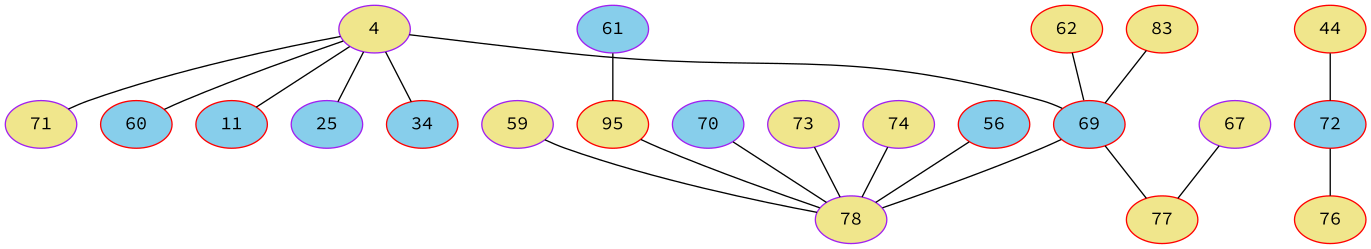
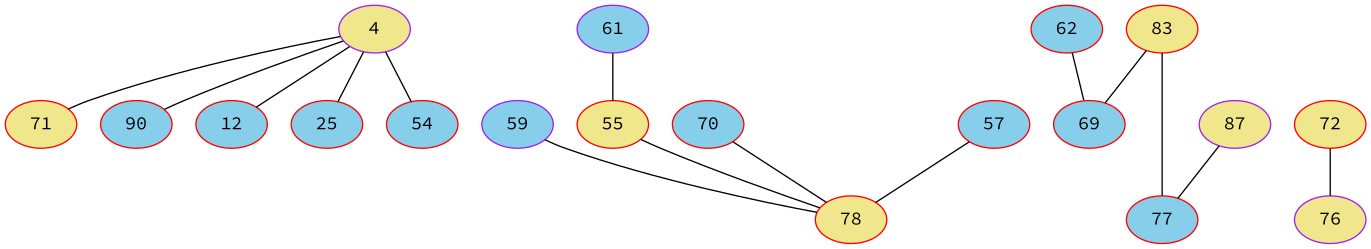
(1067, 29) -> (1067, 29)
(1330, 29) -> none
(738, 63) -> none
(41, 124) -> (41, 124)
(136, 124) -> (136, 124)
(232, 124) -> (232, 124)
(327, 124) -> (327, 124)
(422, 124) -> (422, 124)
(518, 124) -> (518, 124)
(613, 124) -> (613, 124)
(708, 124) -> (708, 124)
(803, 124) -> none
(899, 124) -> none
(994, 124) -> (994, 124)
(1235, 124) -> (1235, 124)
(1330, 124) -> (1330, 124)
(1126, 172) -> (1162, 124)
(973, 175) -> none
(851, 220) -> (851, 220)
(1162, 220) -> (1162, 220)
(1330, 220) -> (1330, 220)
